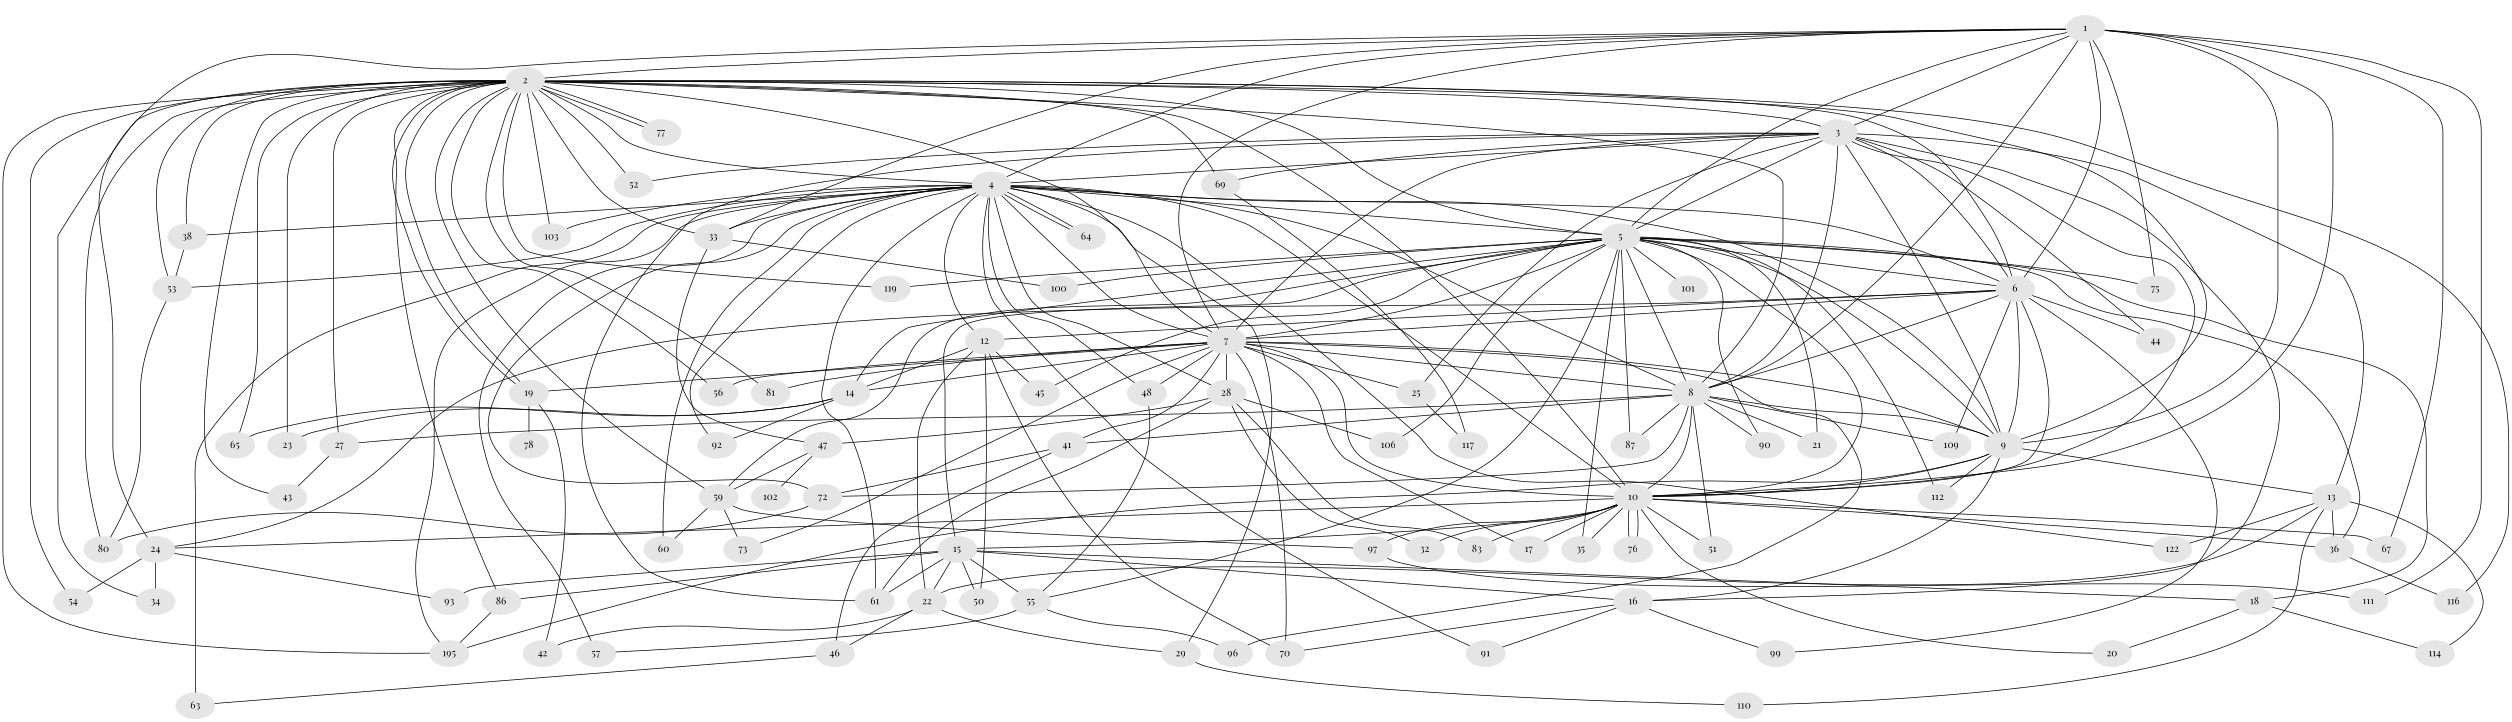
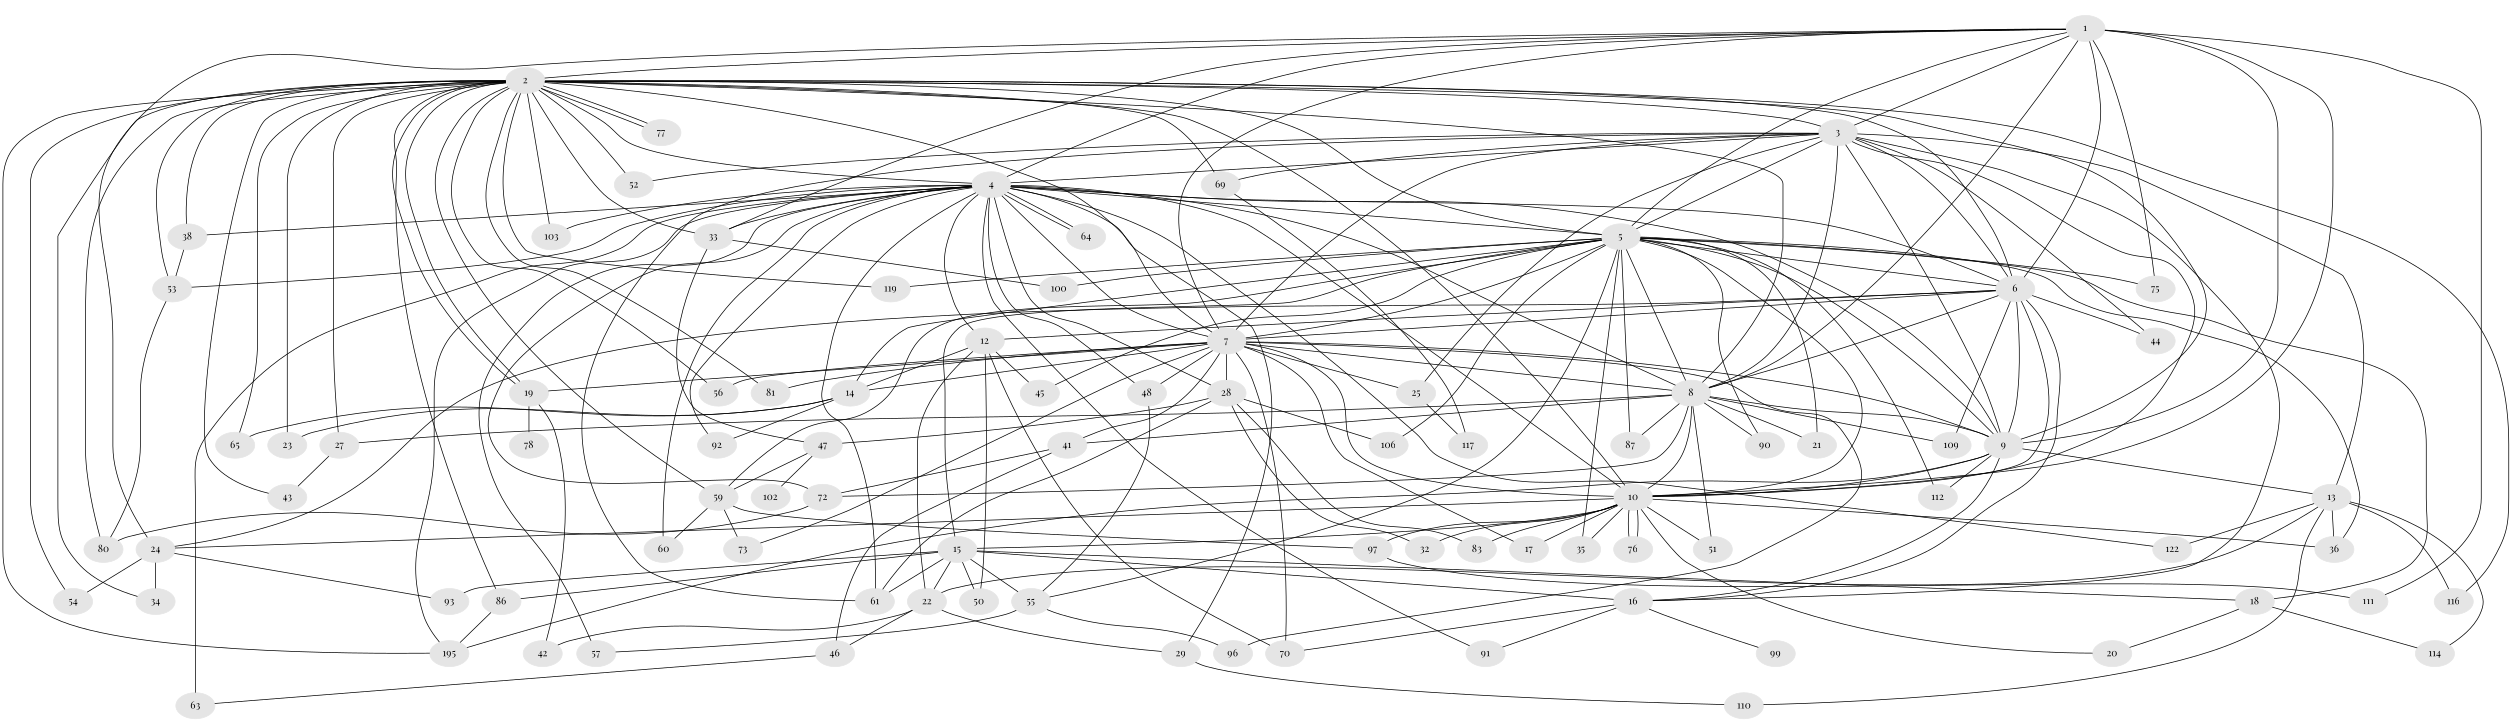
(1688, 289) -> none
(2386, 549) -> none
(2185, 572) -> (1945, 540)
(2398, 578) -> (2410, 534)
